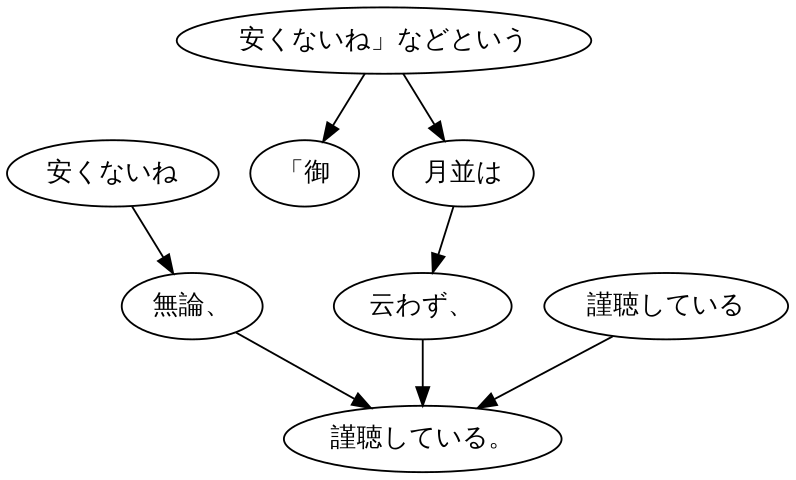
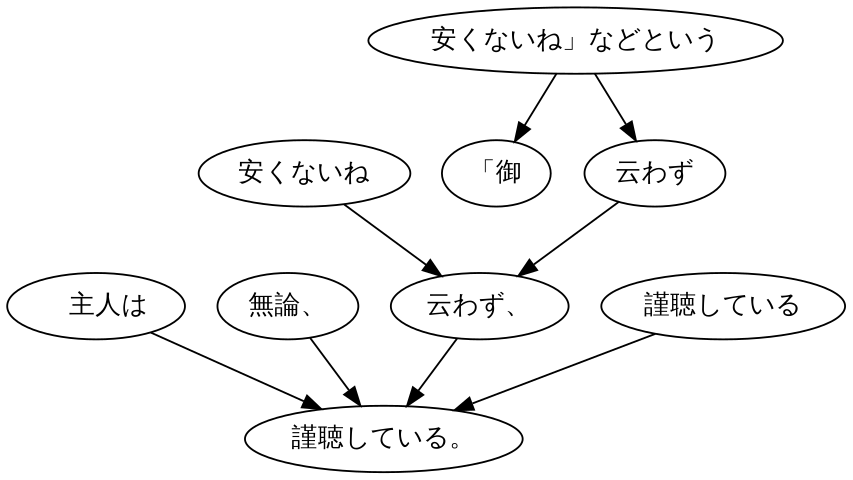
(463, 173) -> (655, 173)
(148, 232) -> (385, 235)
none -> (96, 306)
